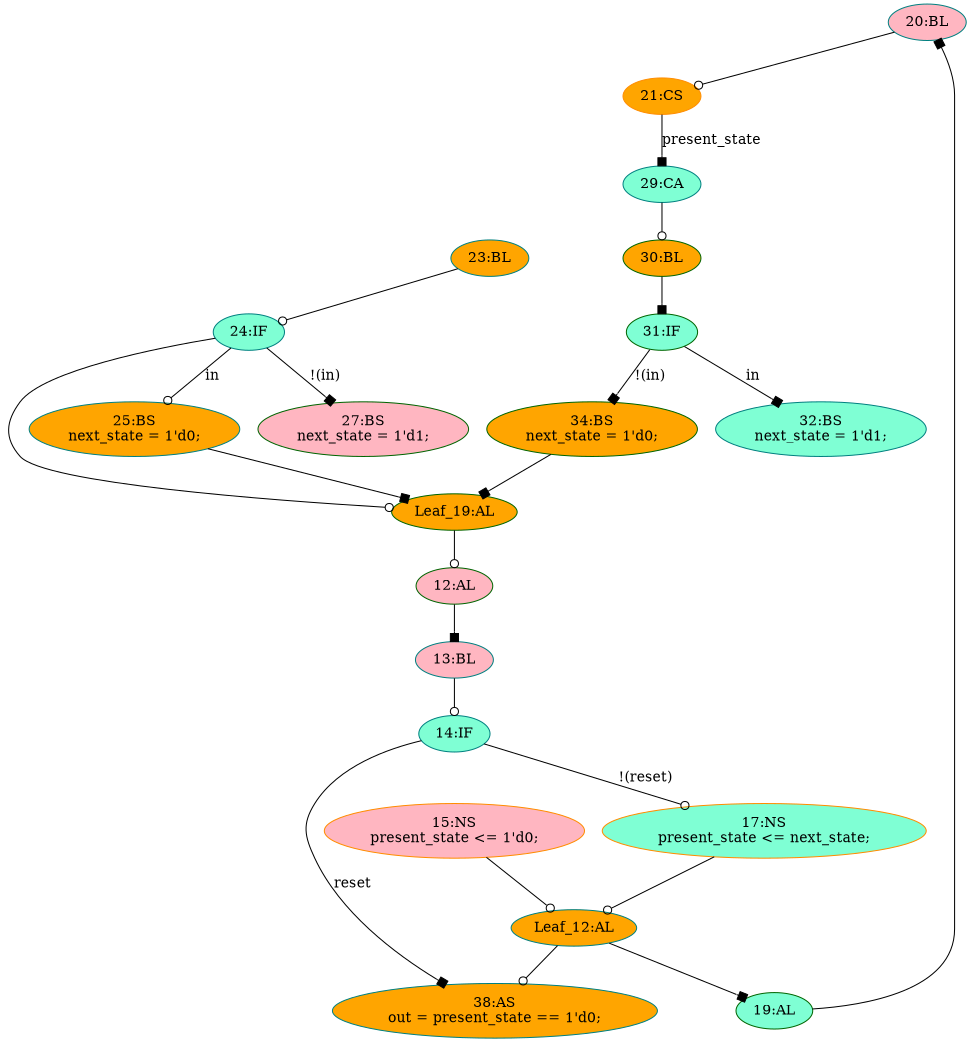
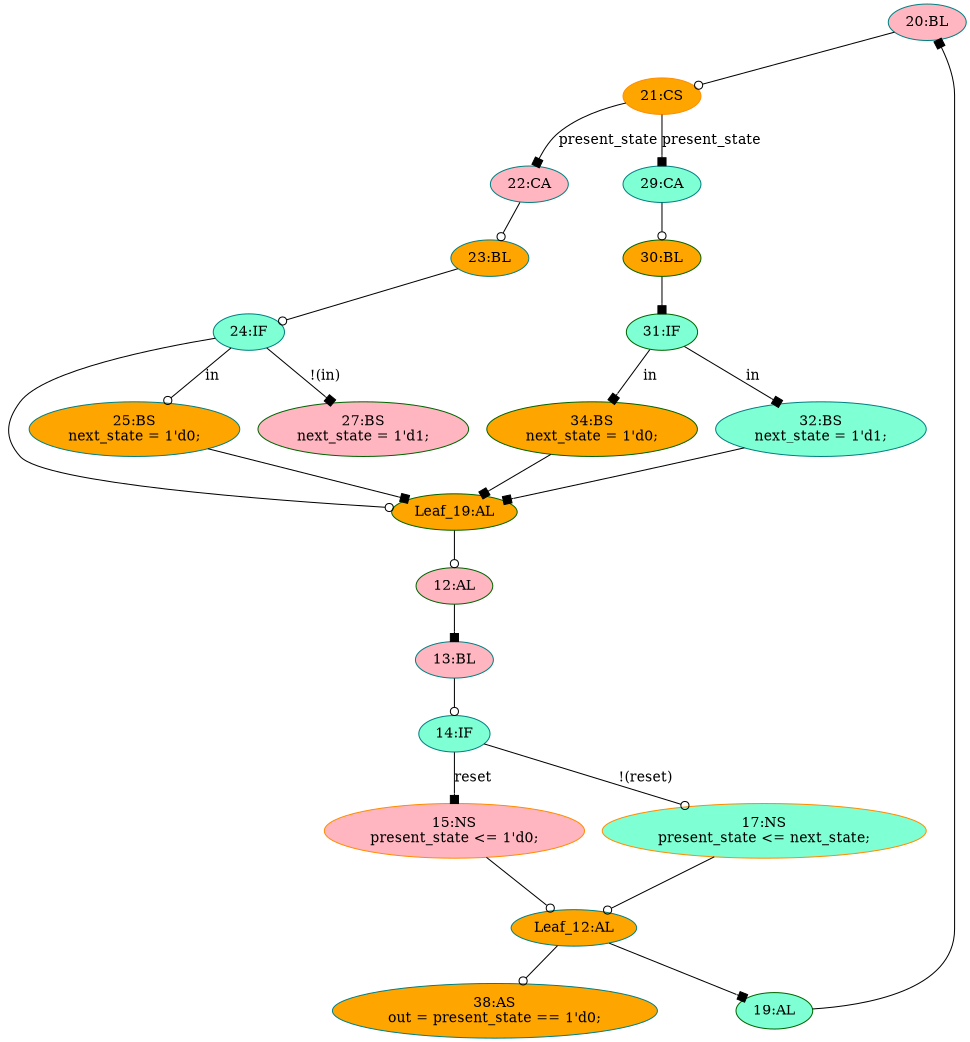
none -> (529, 184)
(650, 376) -> (650, 376)
none -> (629, 473)
(313, 853) -> (454, 773)
